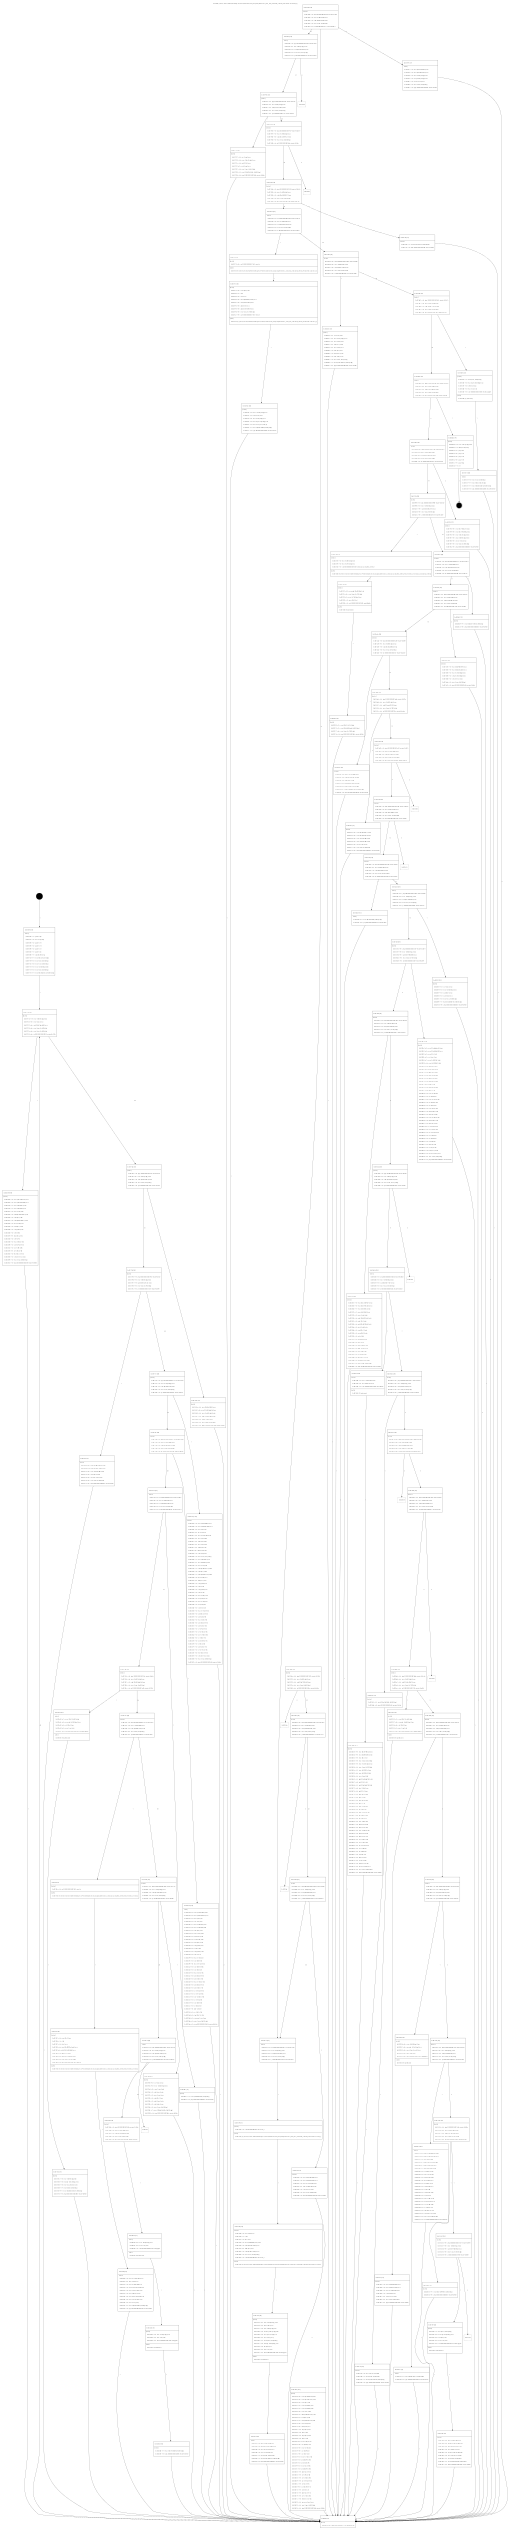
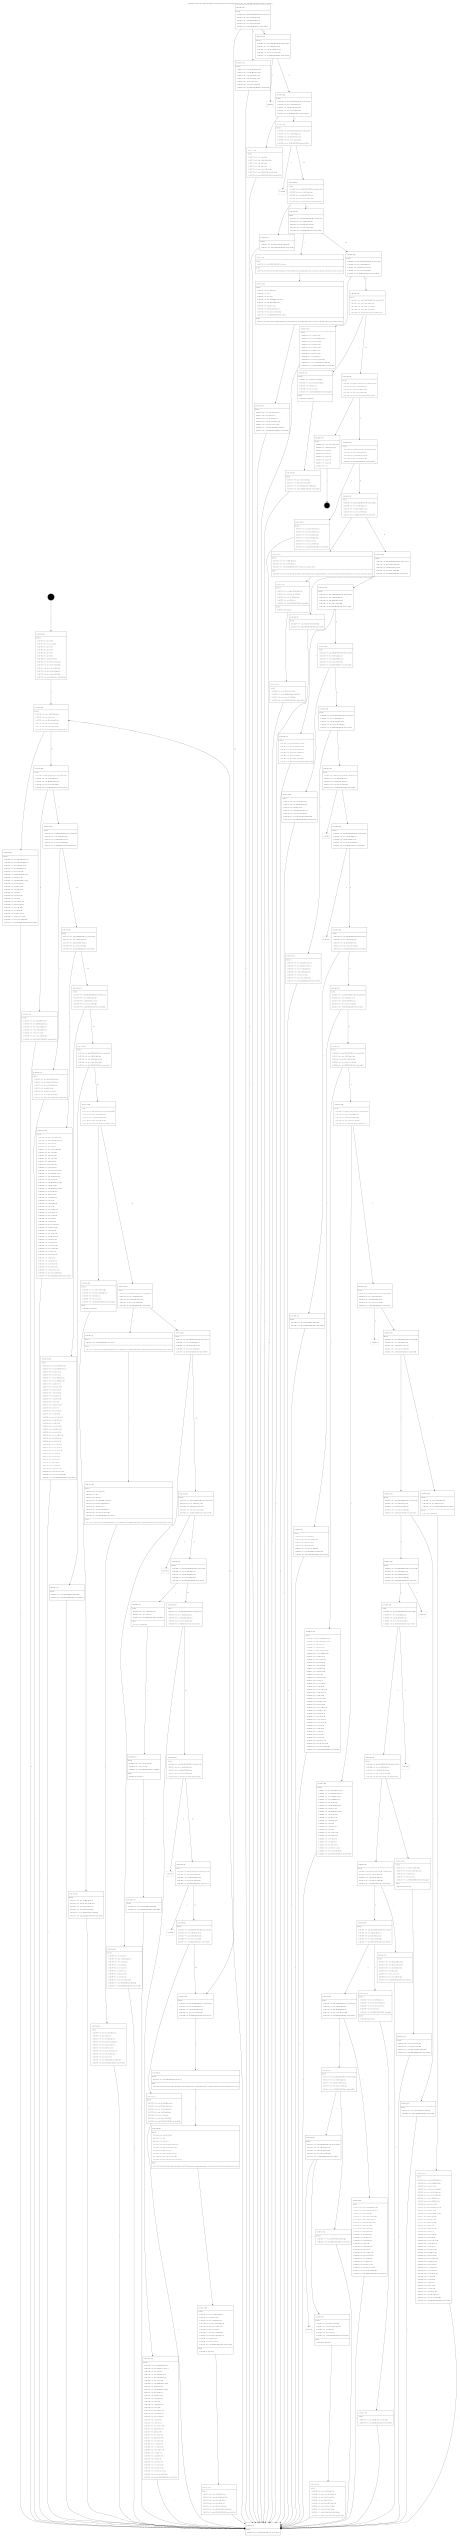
none -> (185, 1614)
